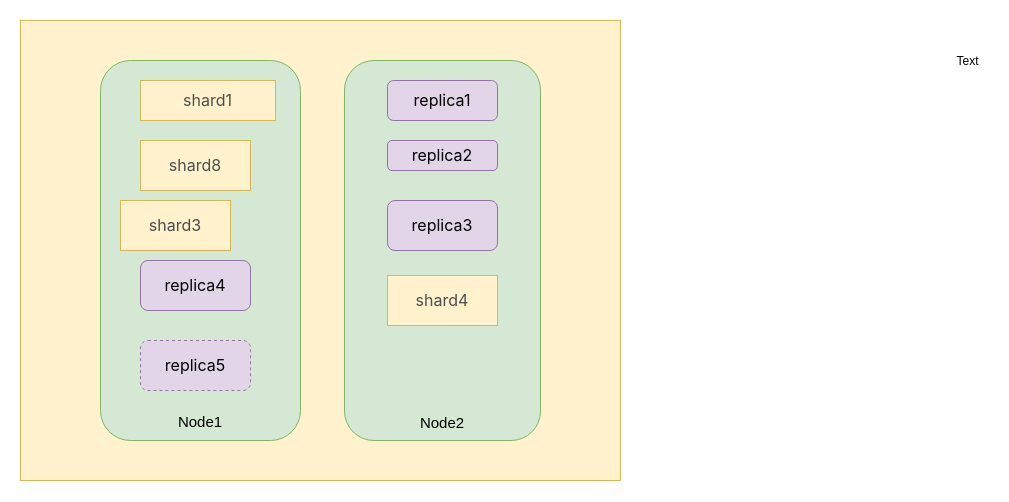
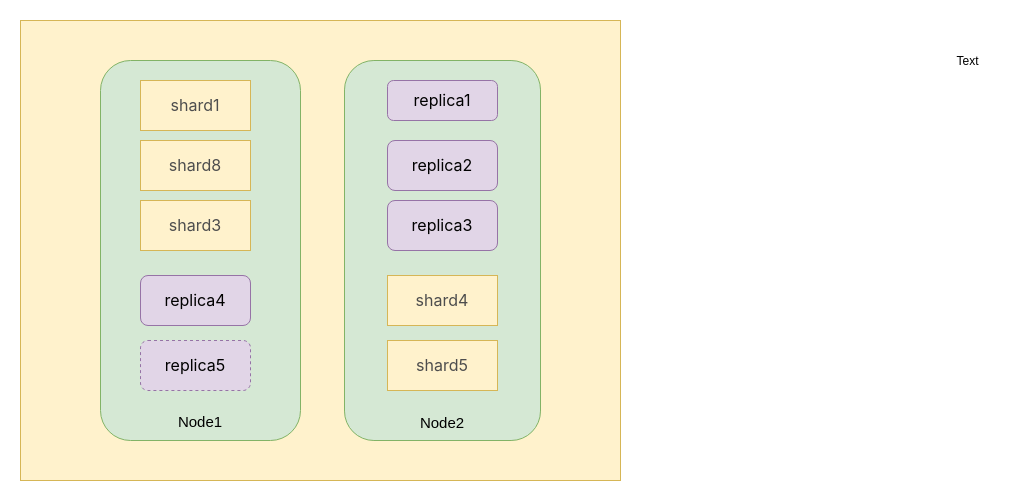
(208, 101) -> (196, 106)
(443, 156) -> (443, 166)
(176, 226) -> (196, 226)
(196, 286) -> (196, 301)
none -> (443, 366)
